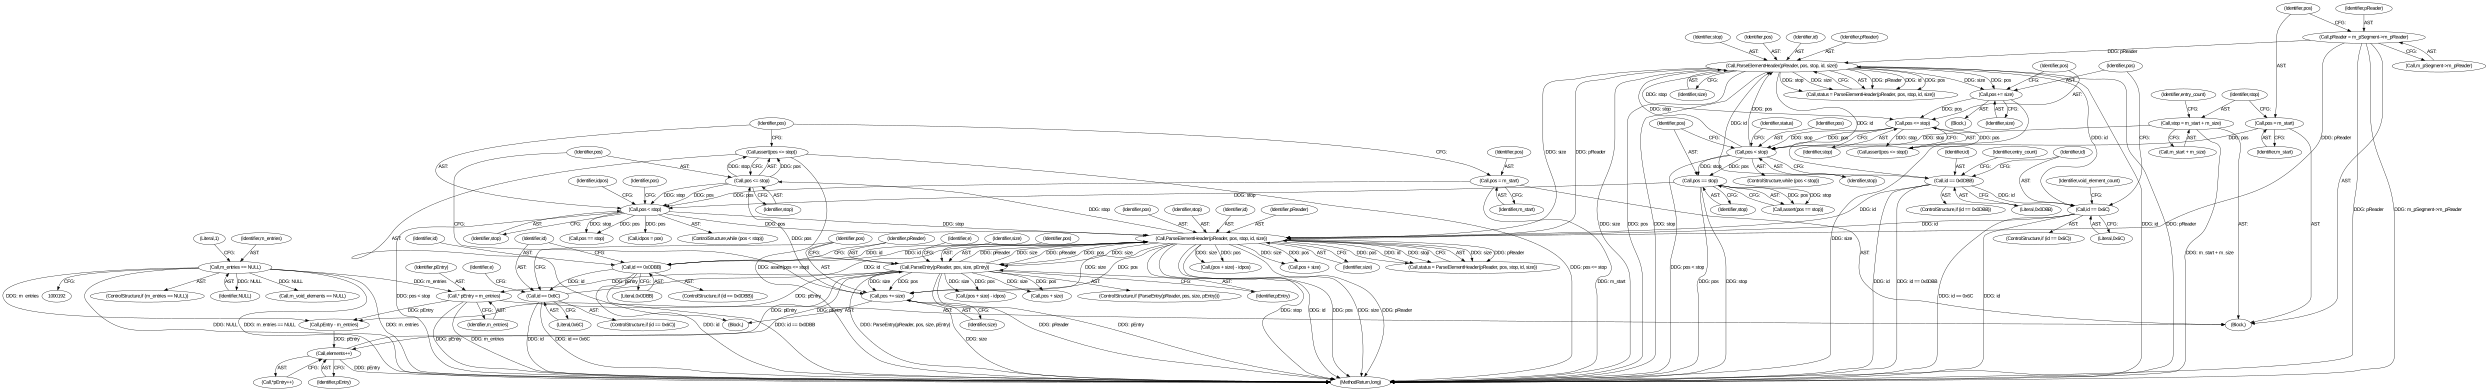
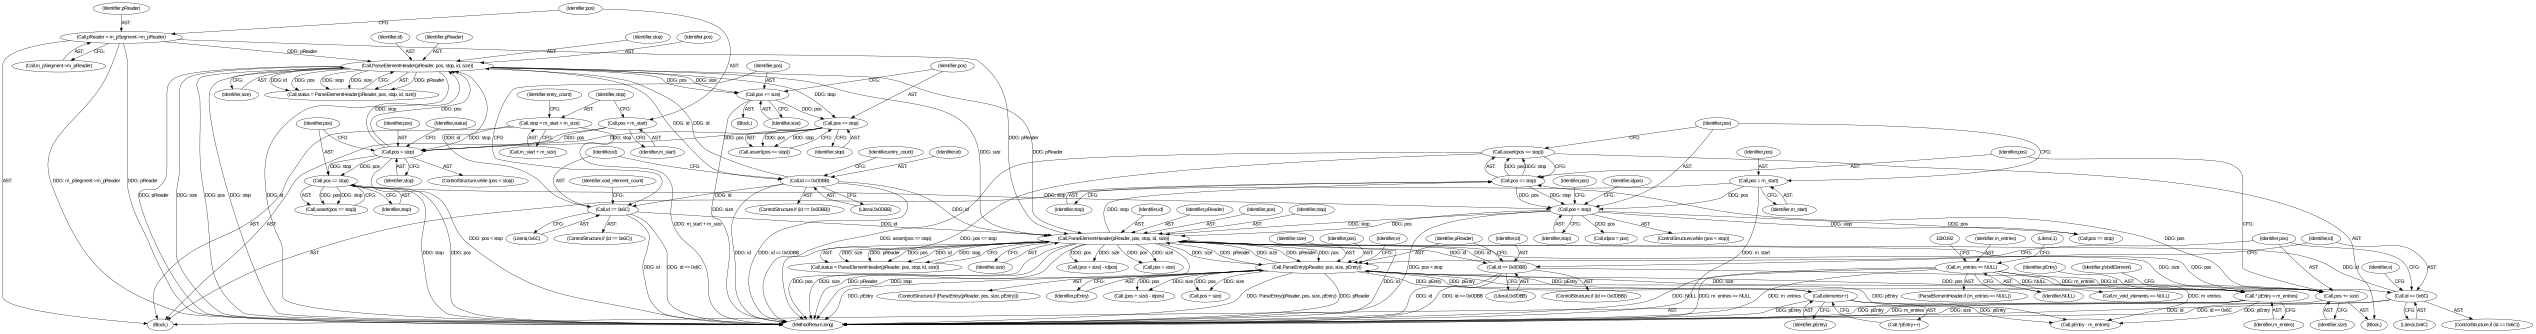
none -> (2107, 267)
(126, 271) -> (1957, 252)
(250, 282) -> (1989, 282)
(147, 296) -> (1964, 296)
(334, 338) -> (1975, 310)
